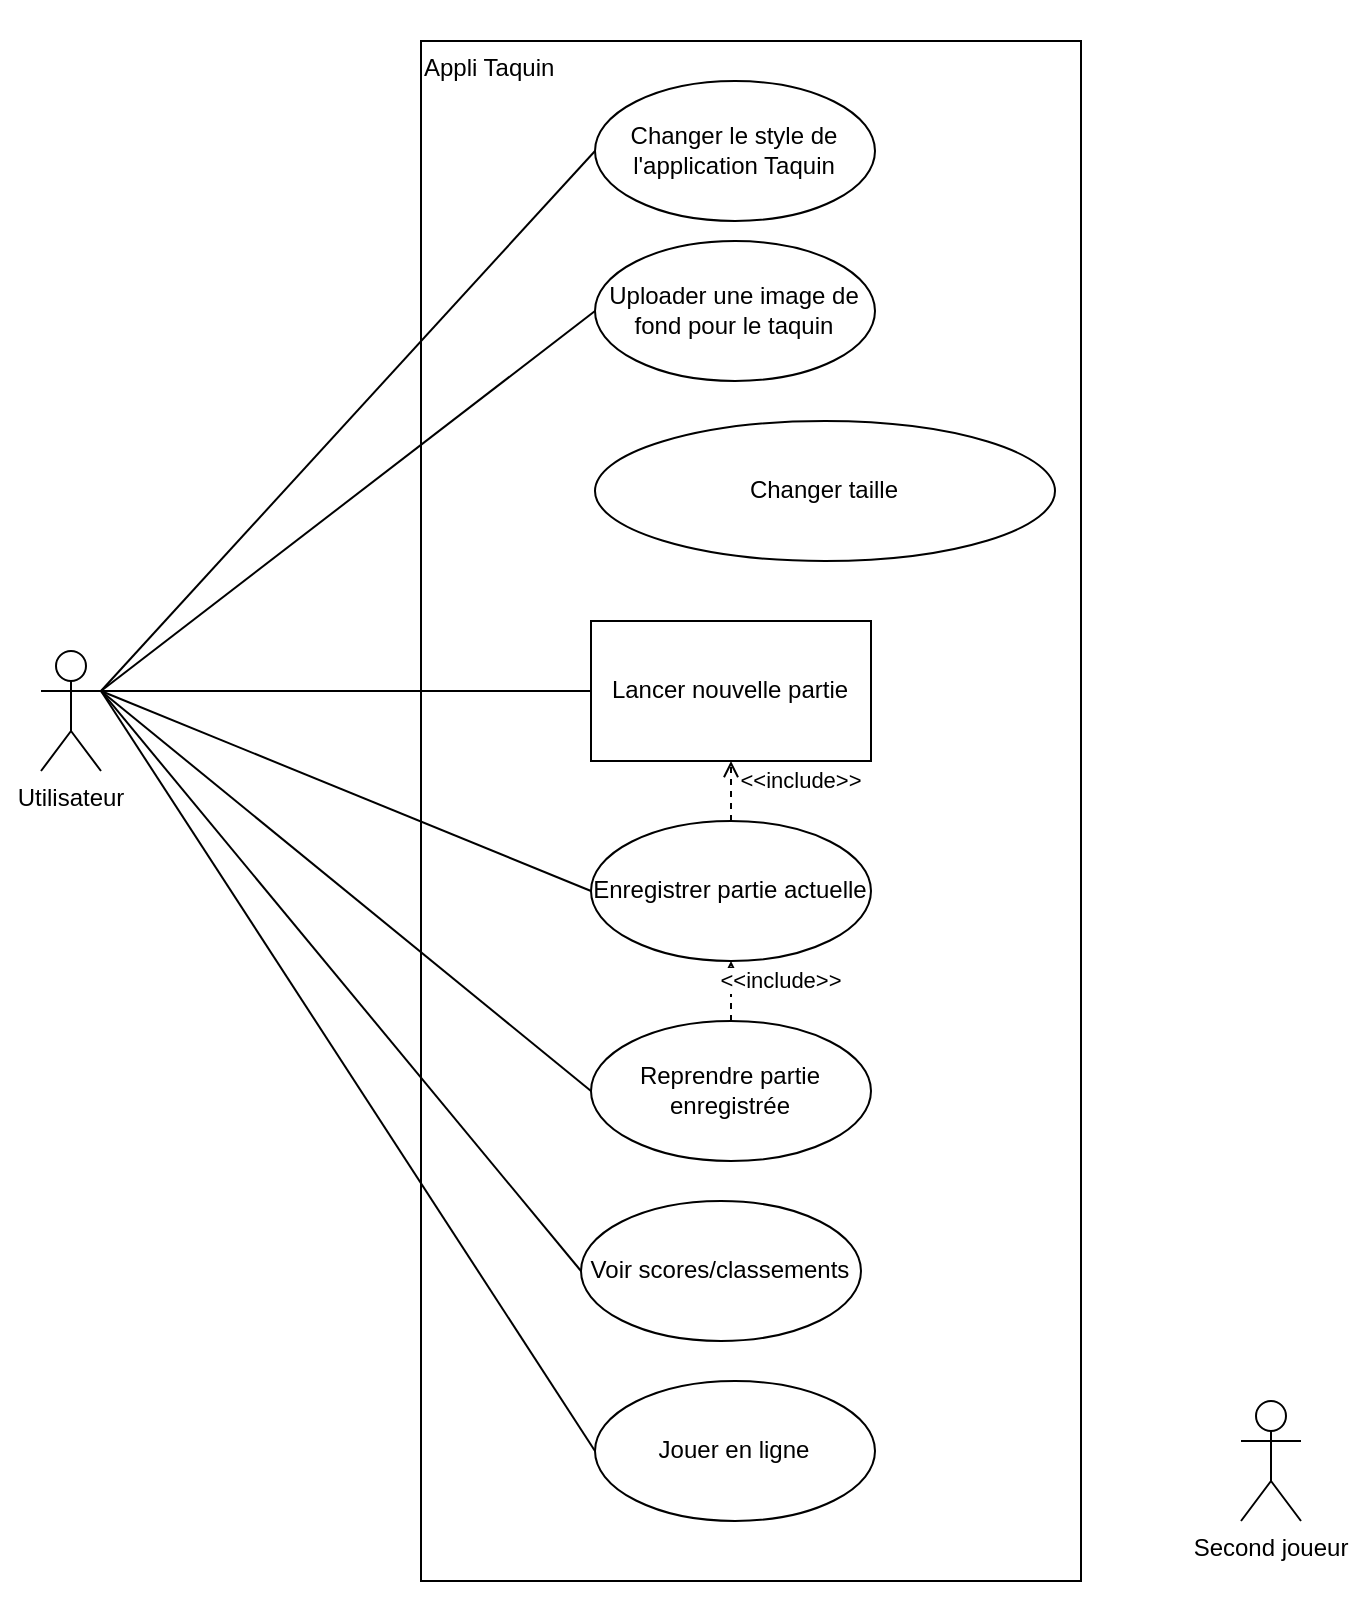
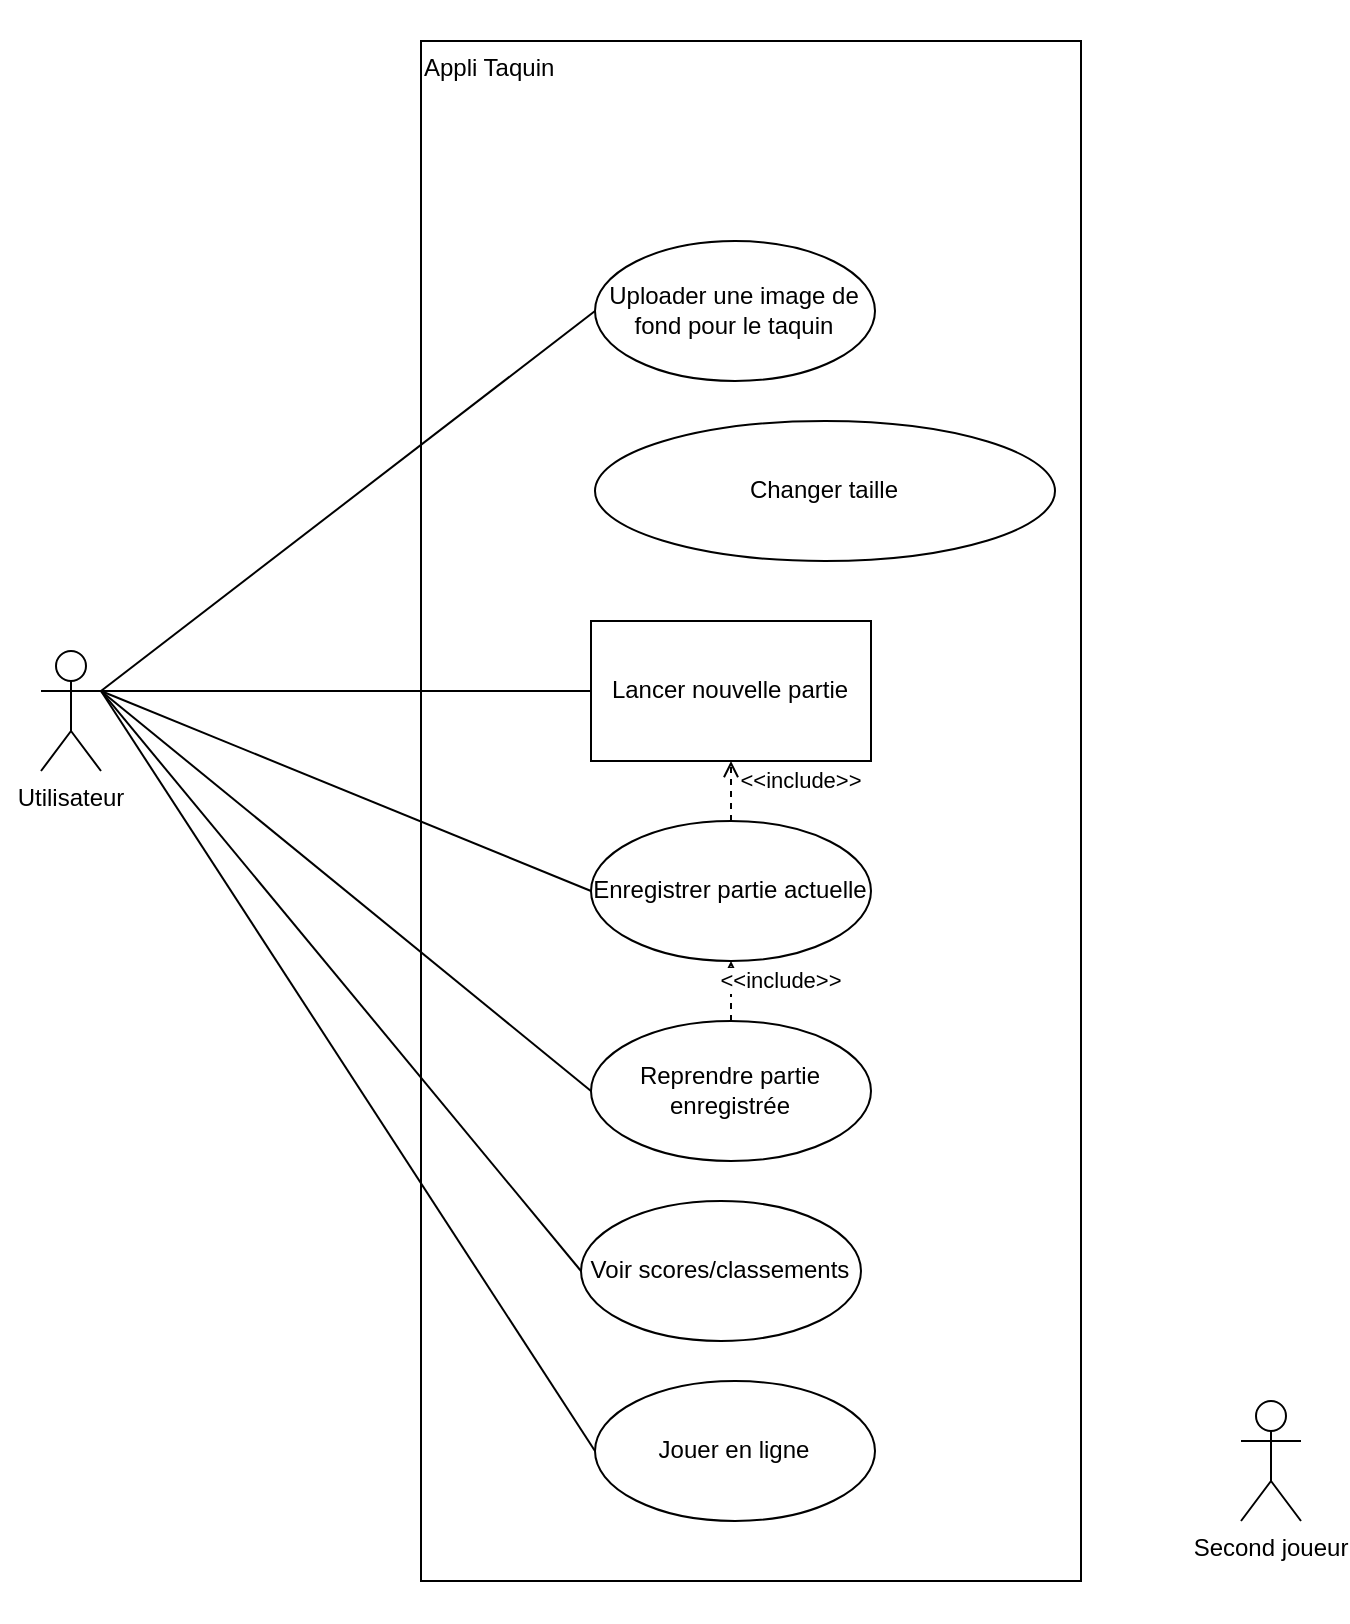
(735, 151) -> none
(355, 413) -> none
